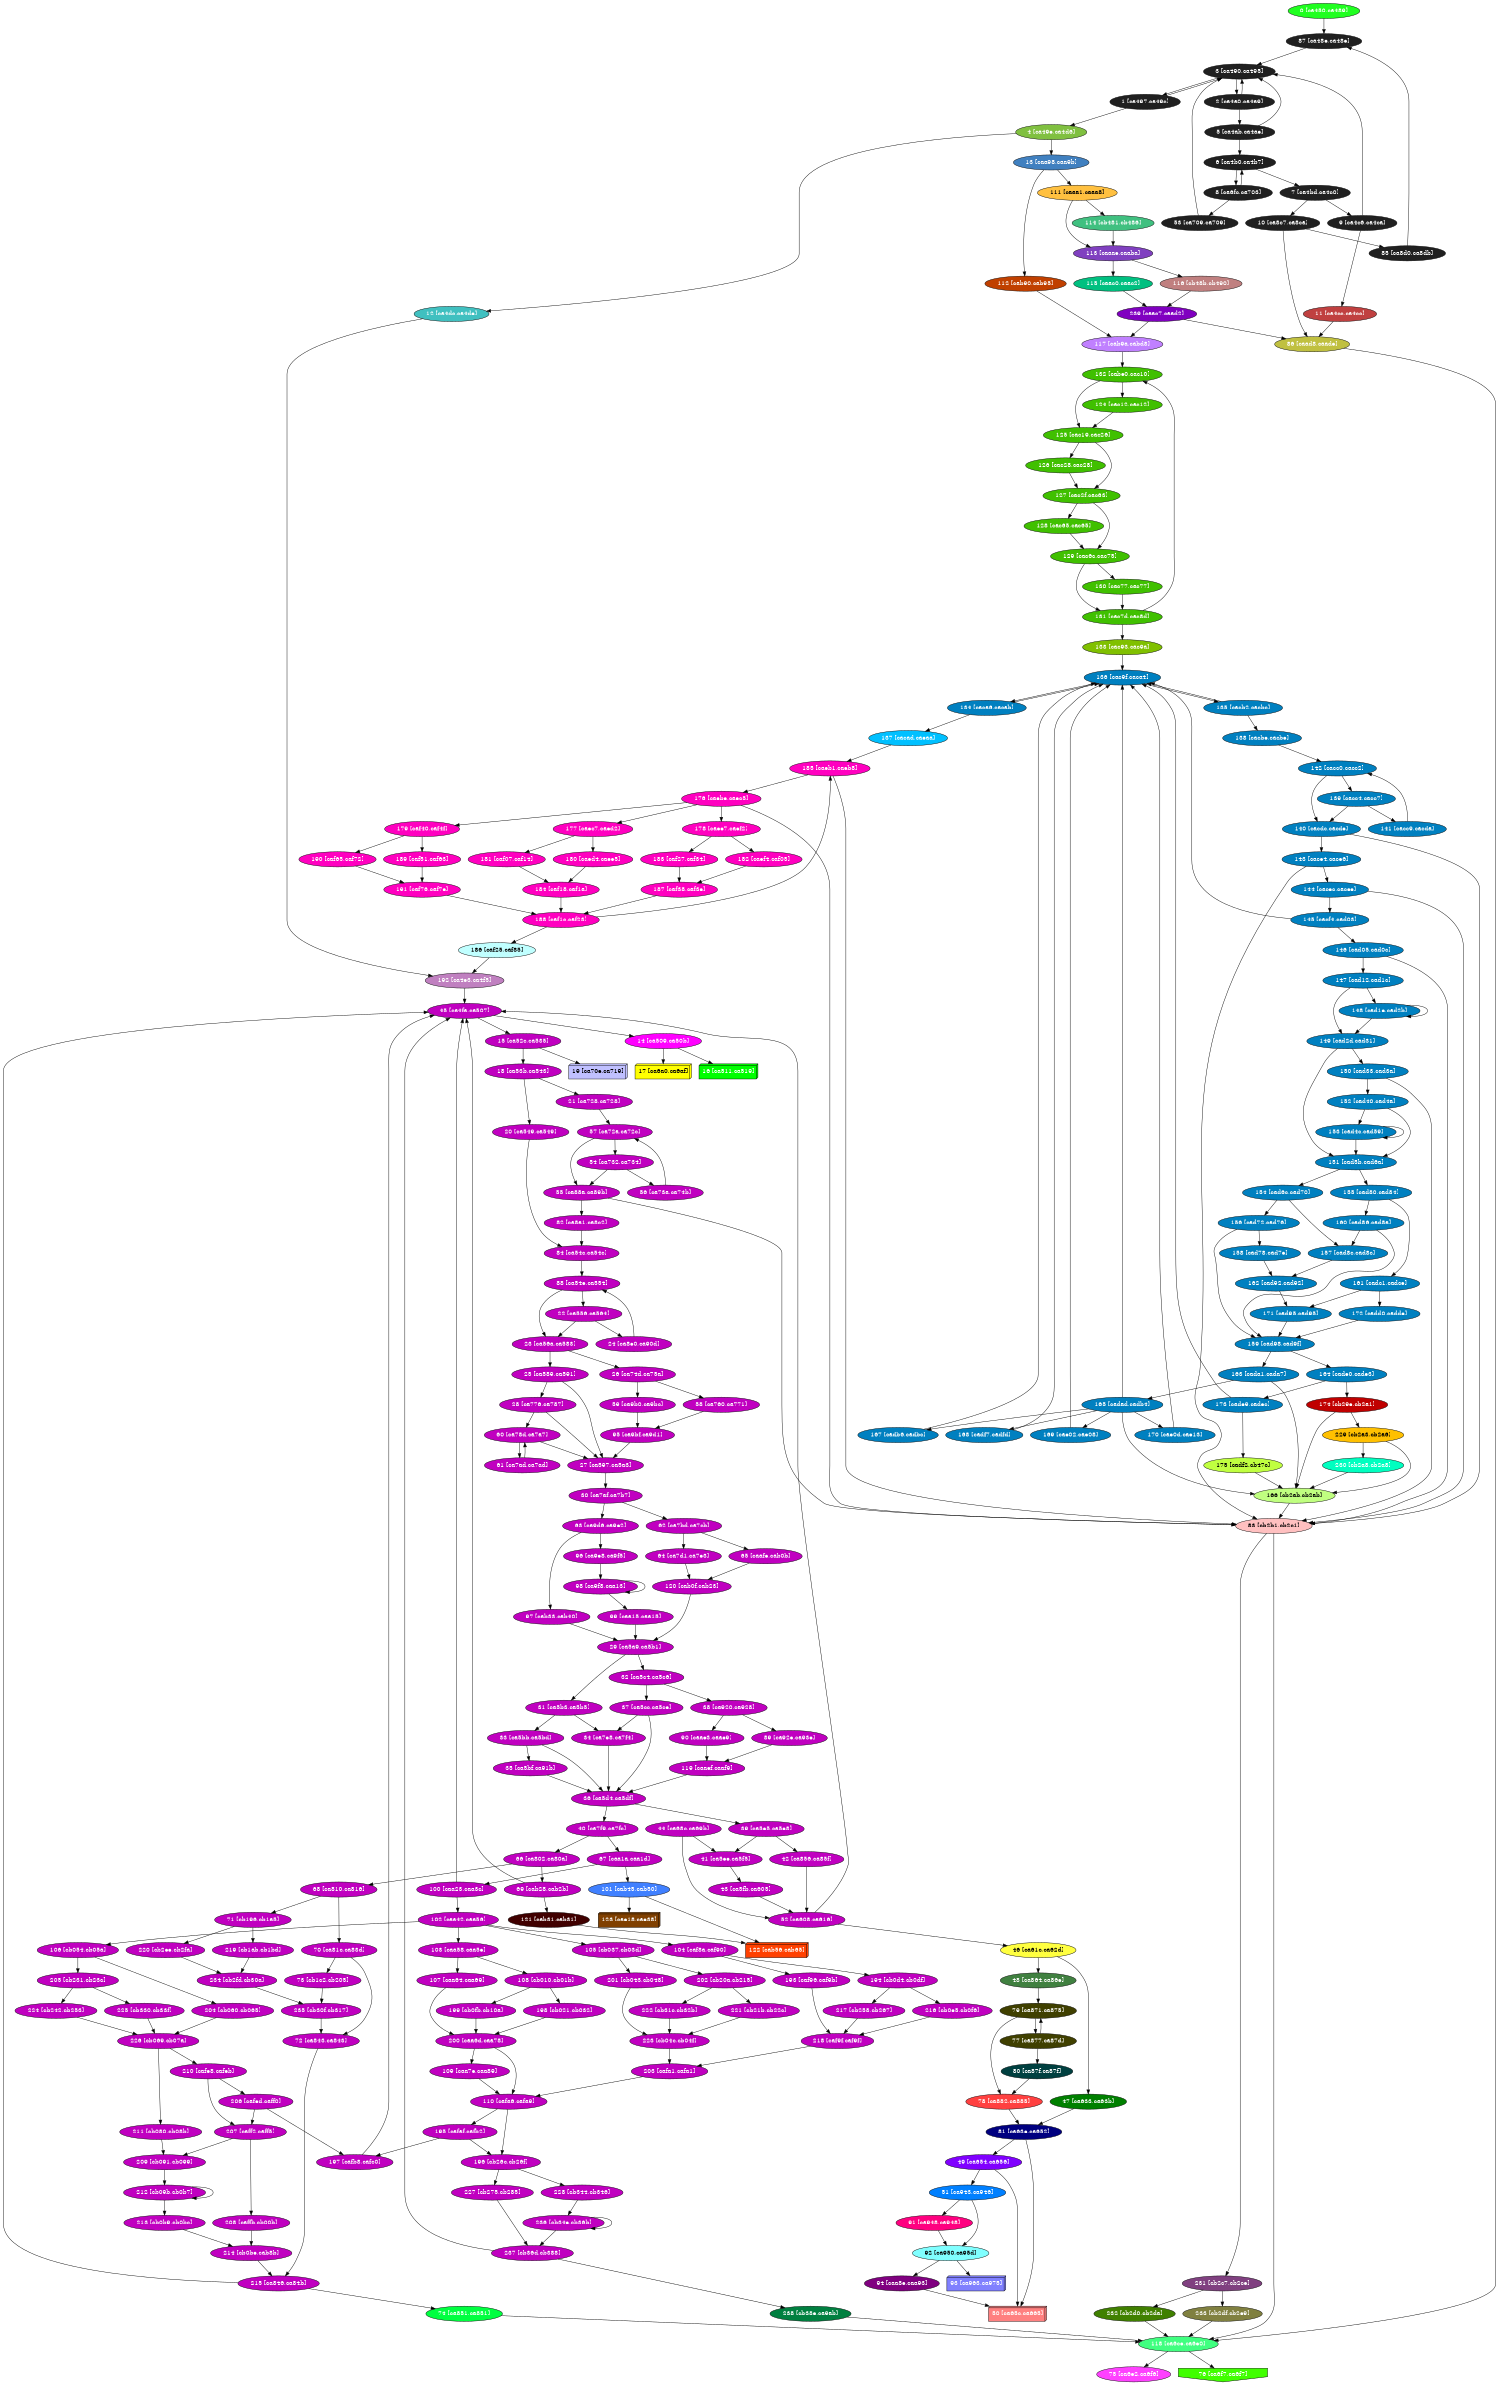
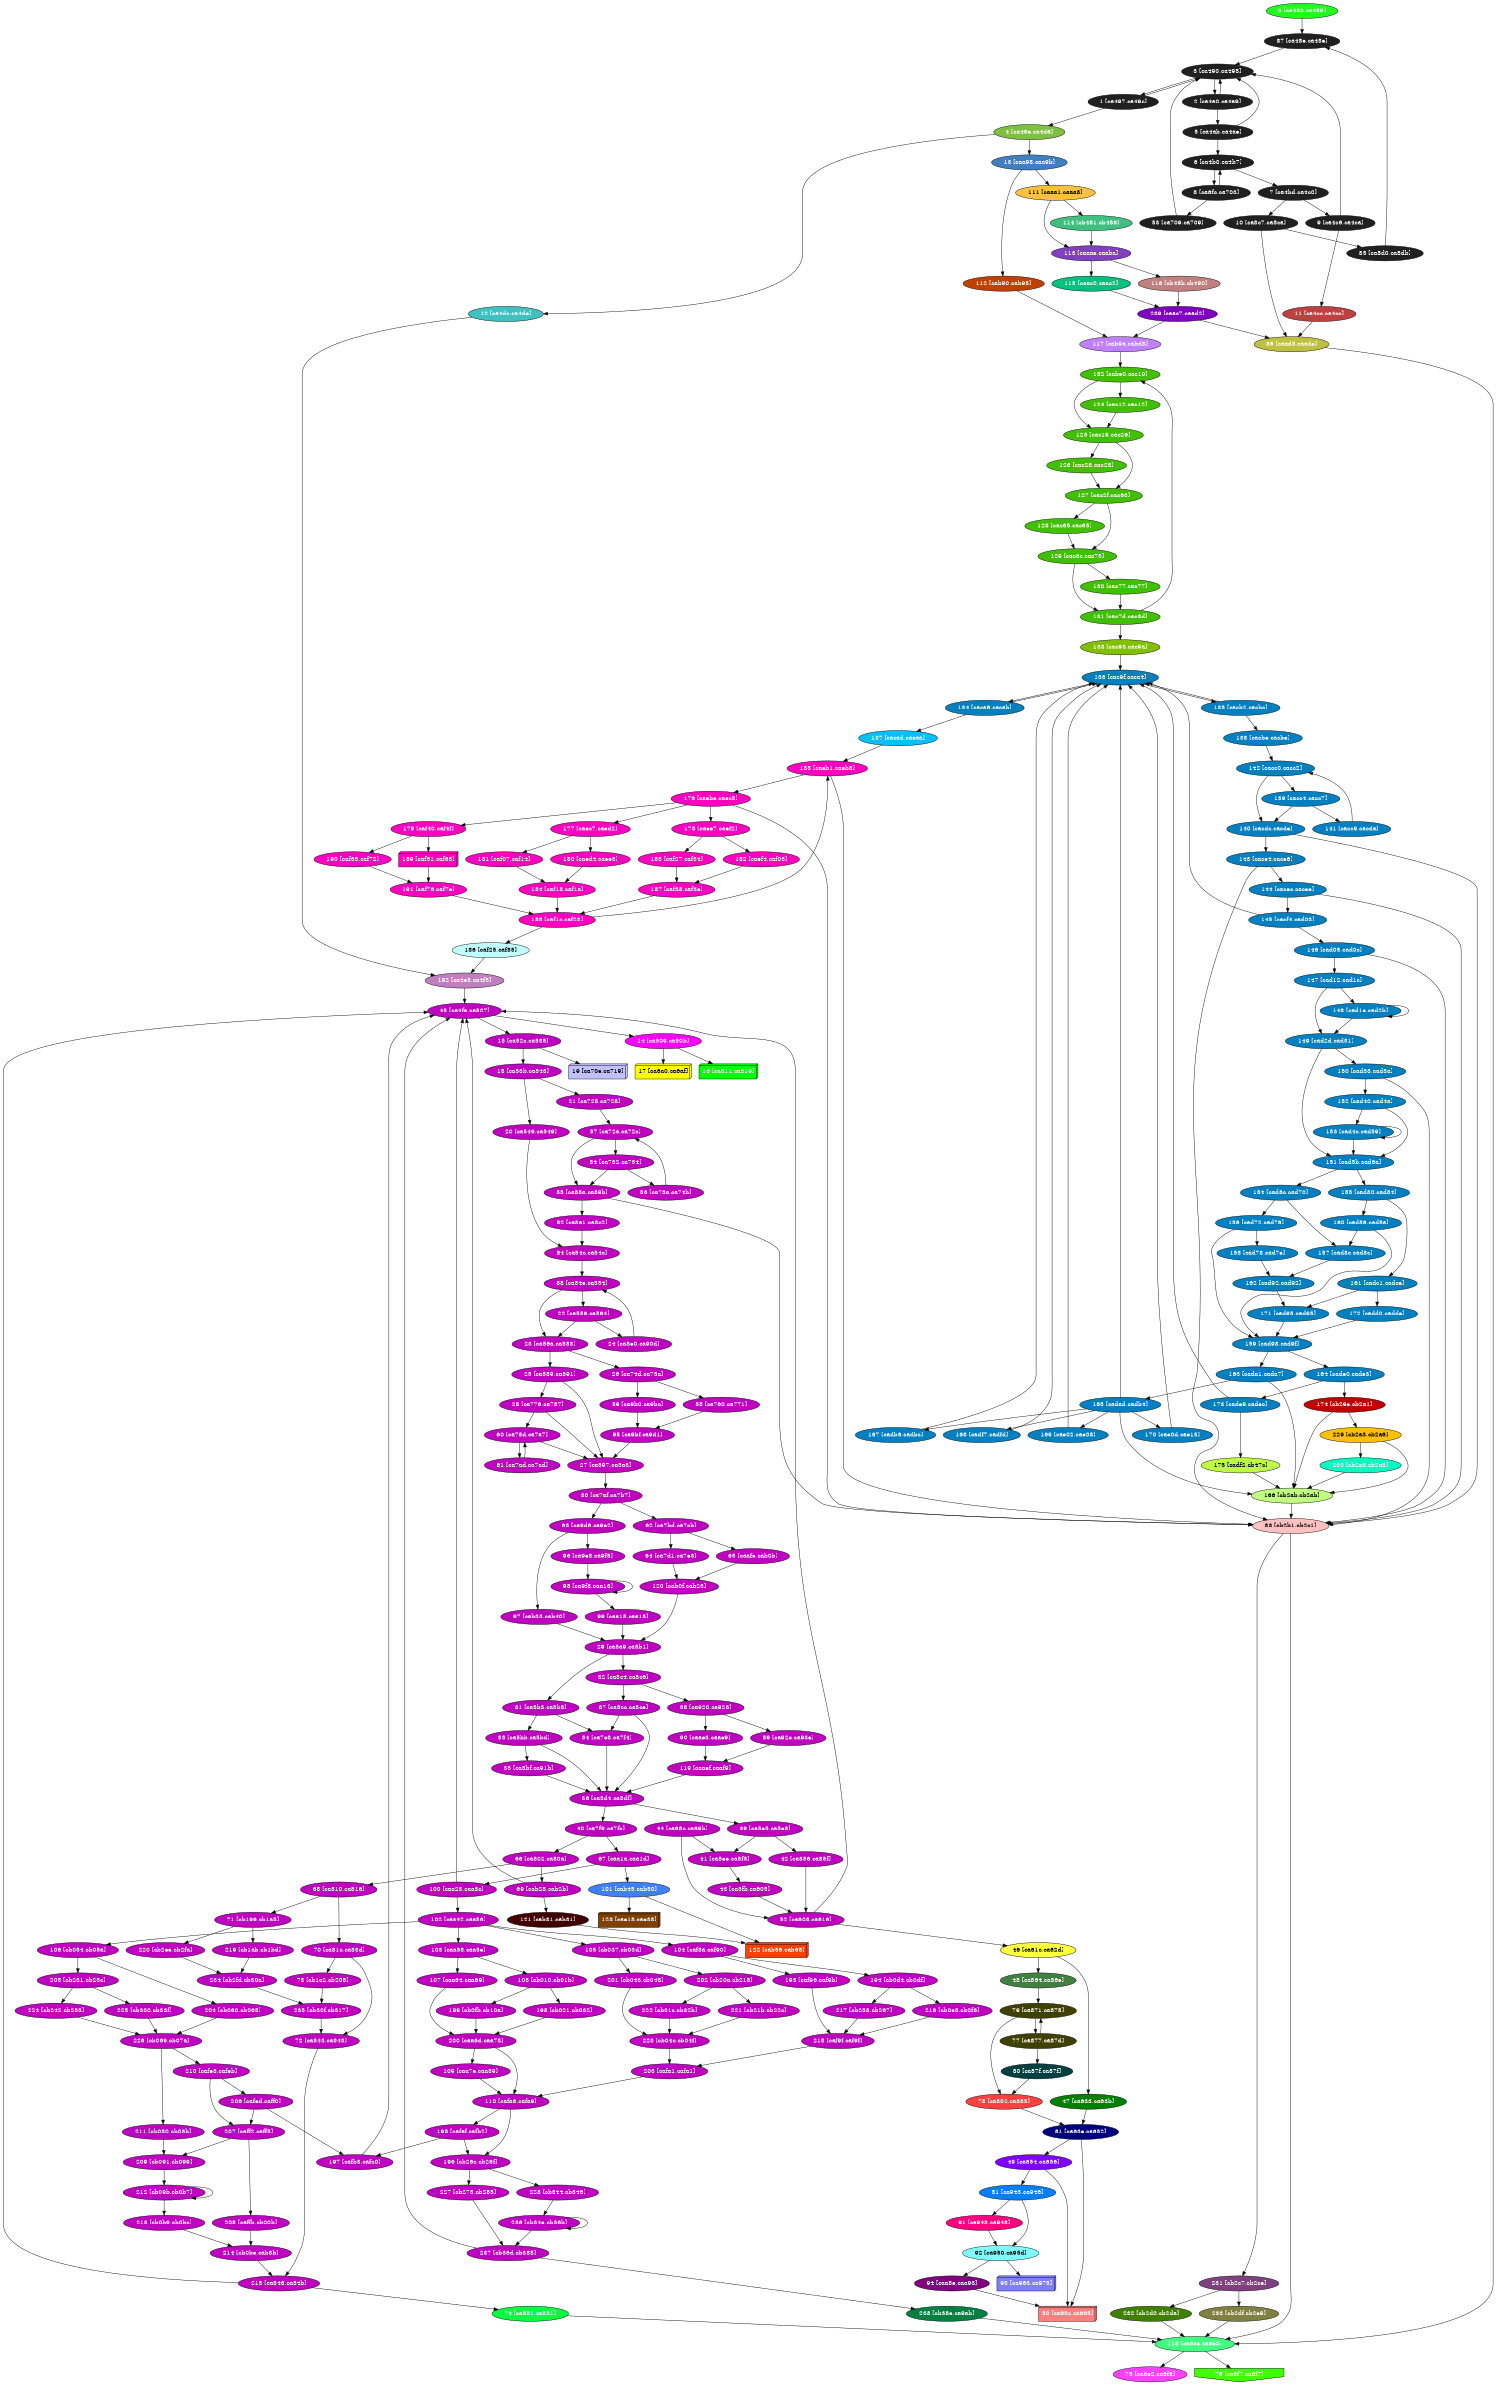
(422, 859) -> (428, 859)
